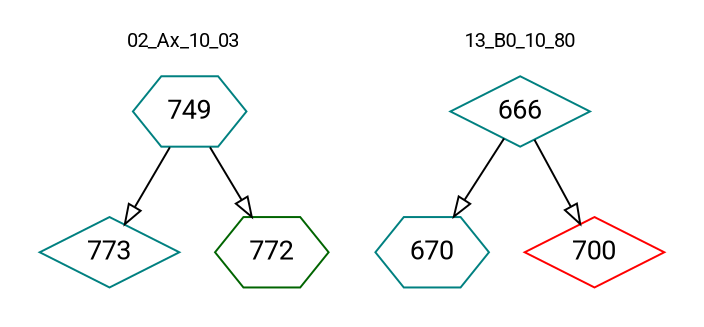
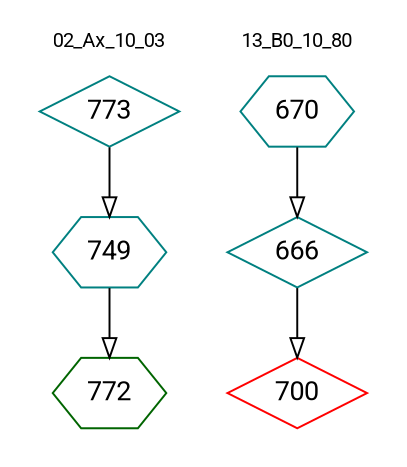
(484, 169) -> (297, 172)
(152, 177) -> (110, 172)
